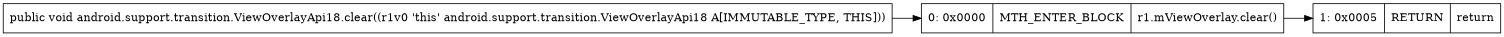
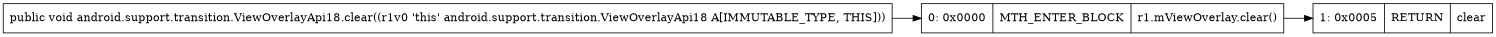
(1476, 18) -> (1471, 18)
